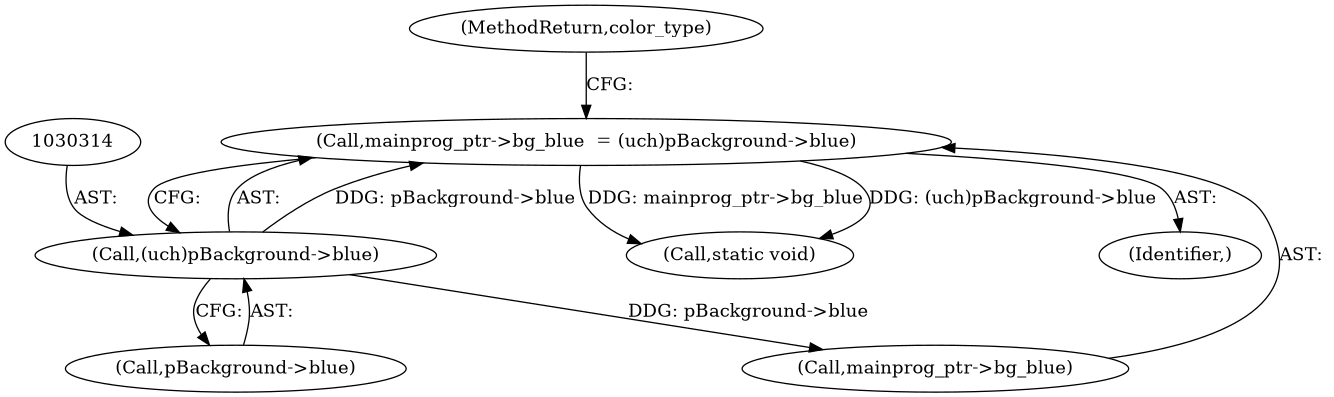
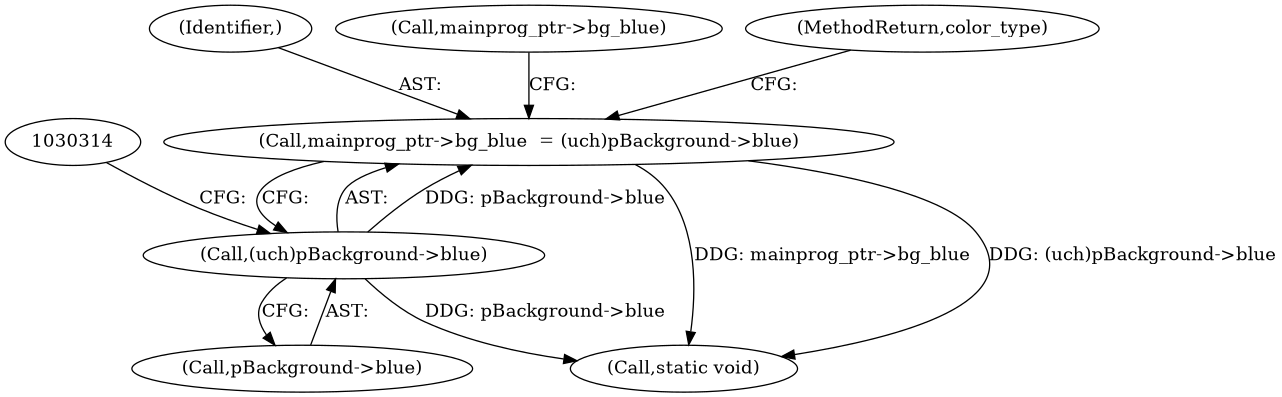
(1053, 165) -> (368, 81)
(99, 199) -> (226, 199)
(1304, 255) -> (556, 85)
(580, 311) -> (458, 335)
